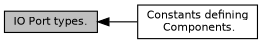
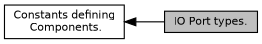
(123, 22) -> (150, 22)
